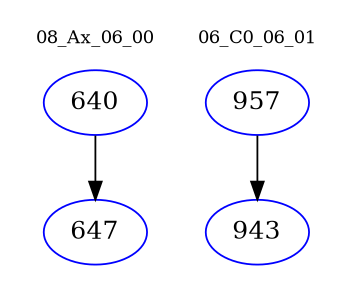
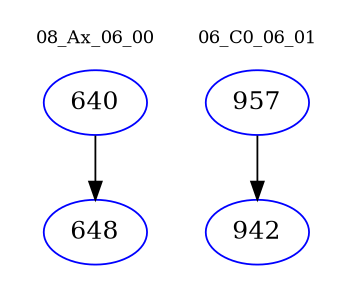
(95, 232) -> (95, 232)
(257, 232) -> (257, 232)
